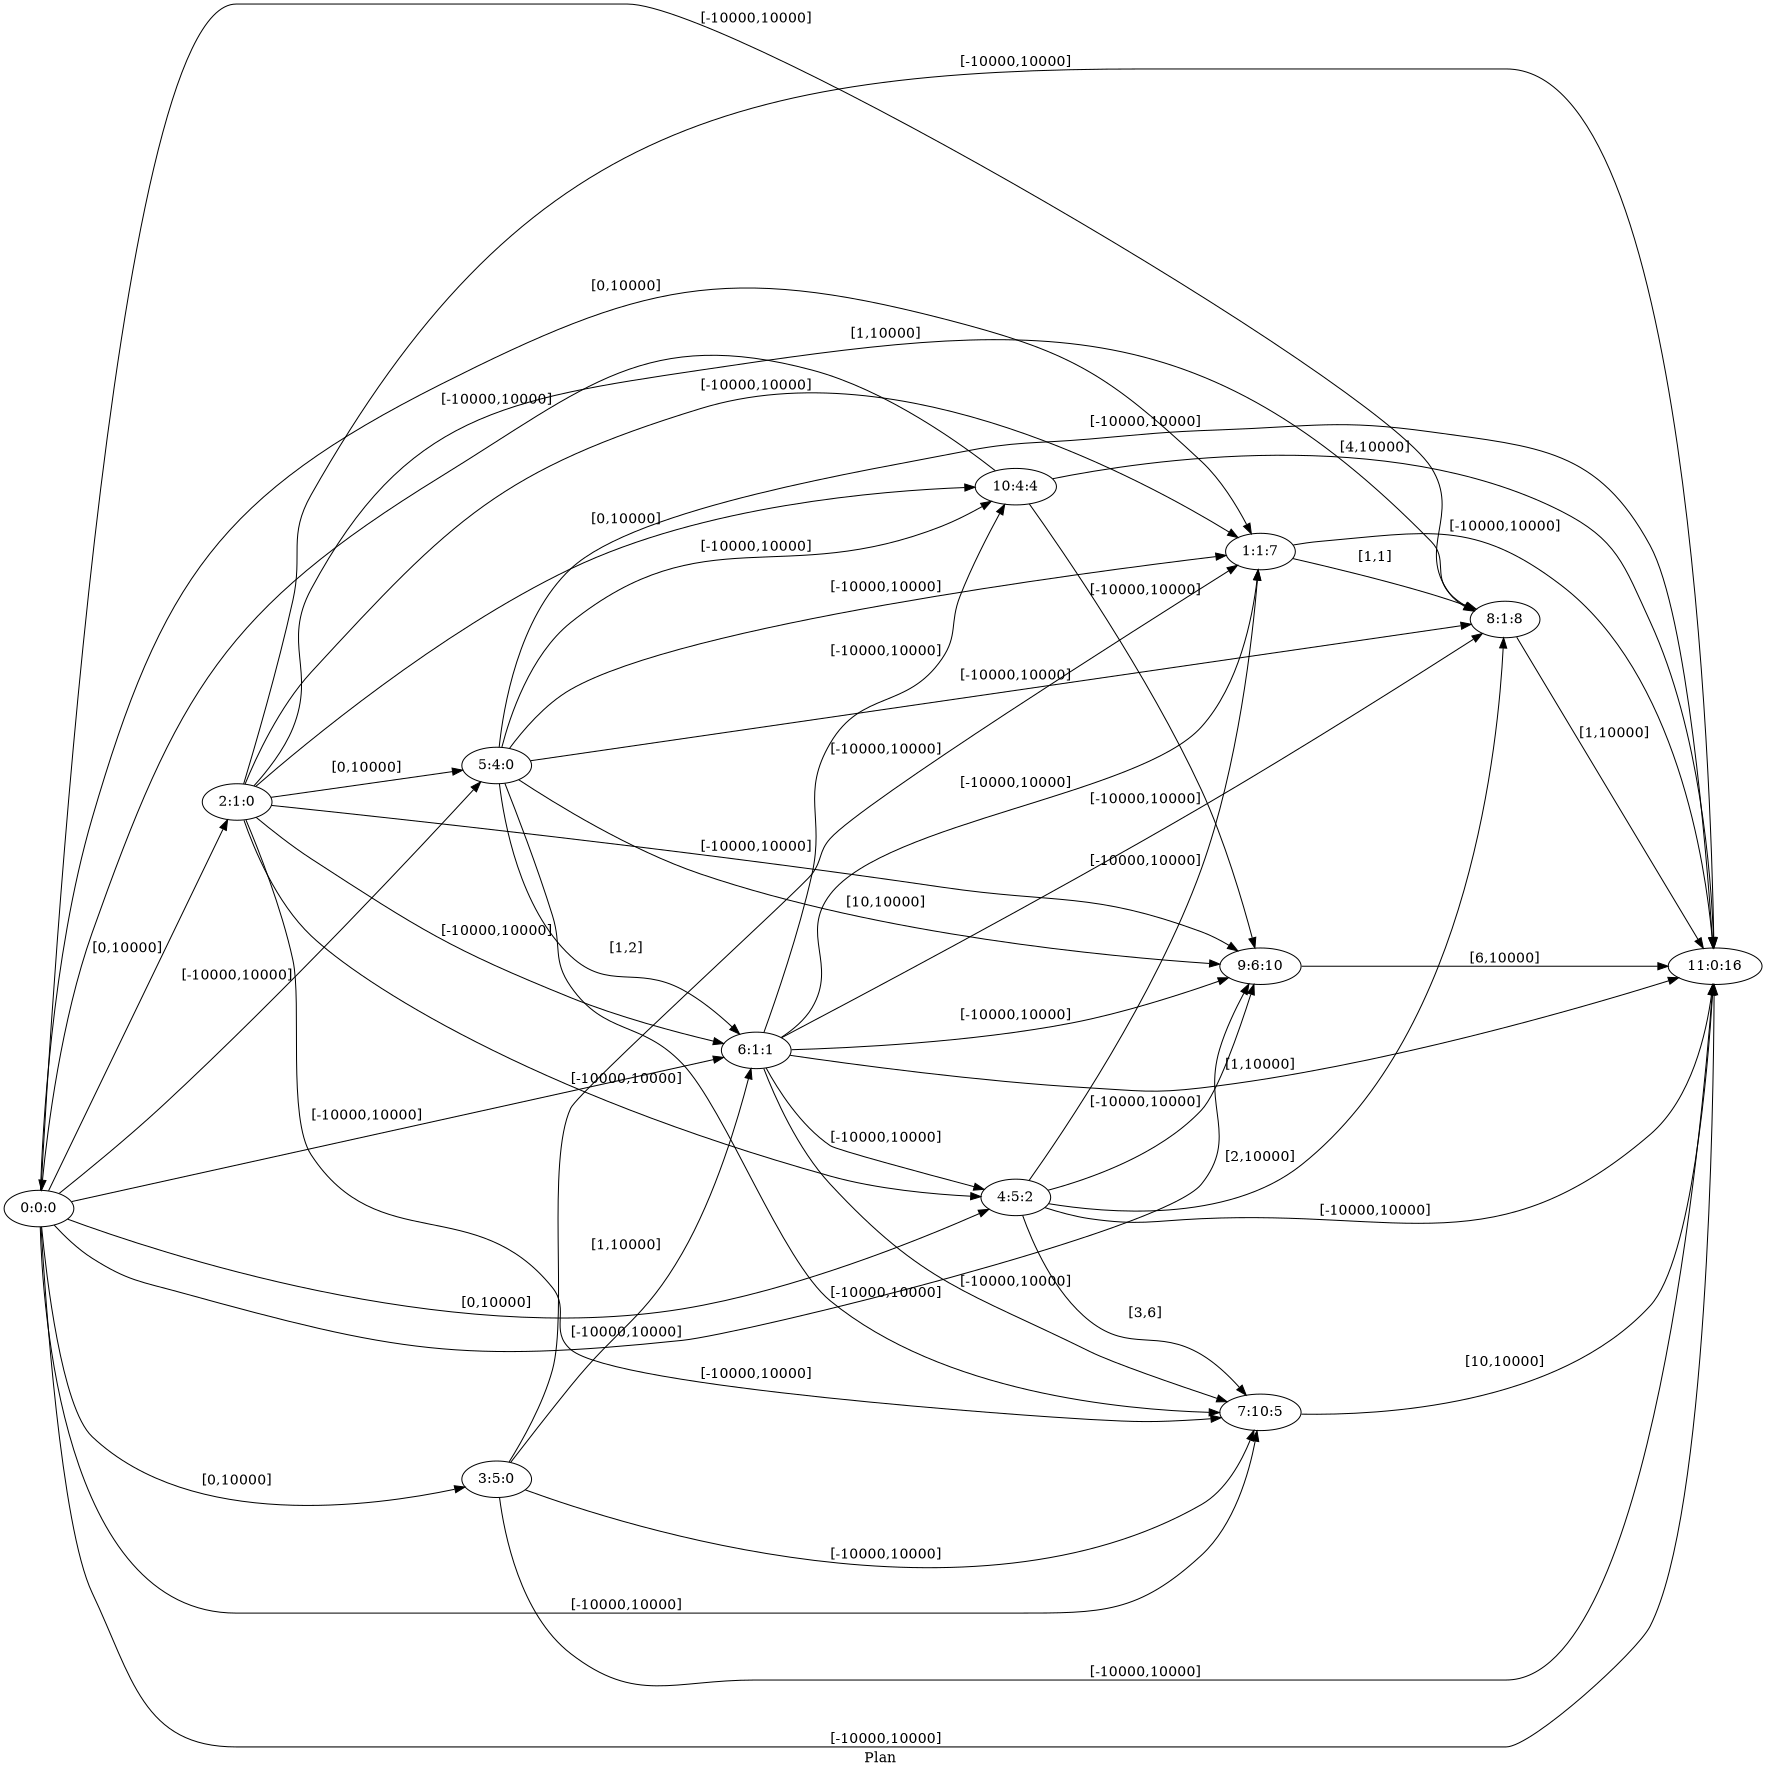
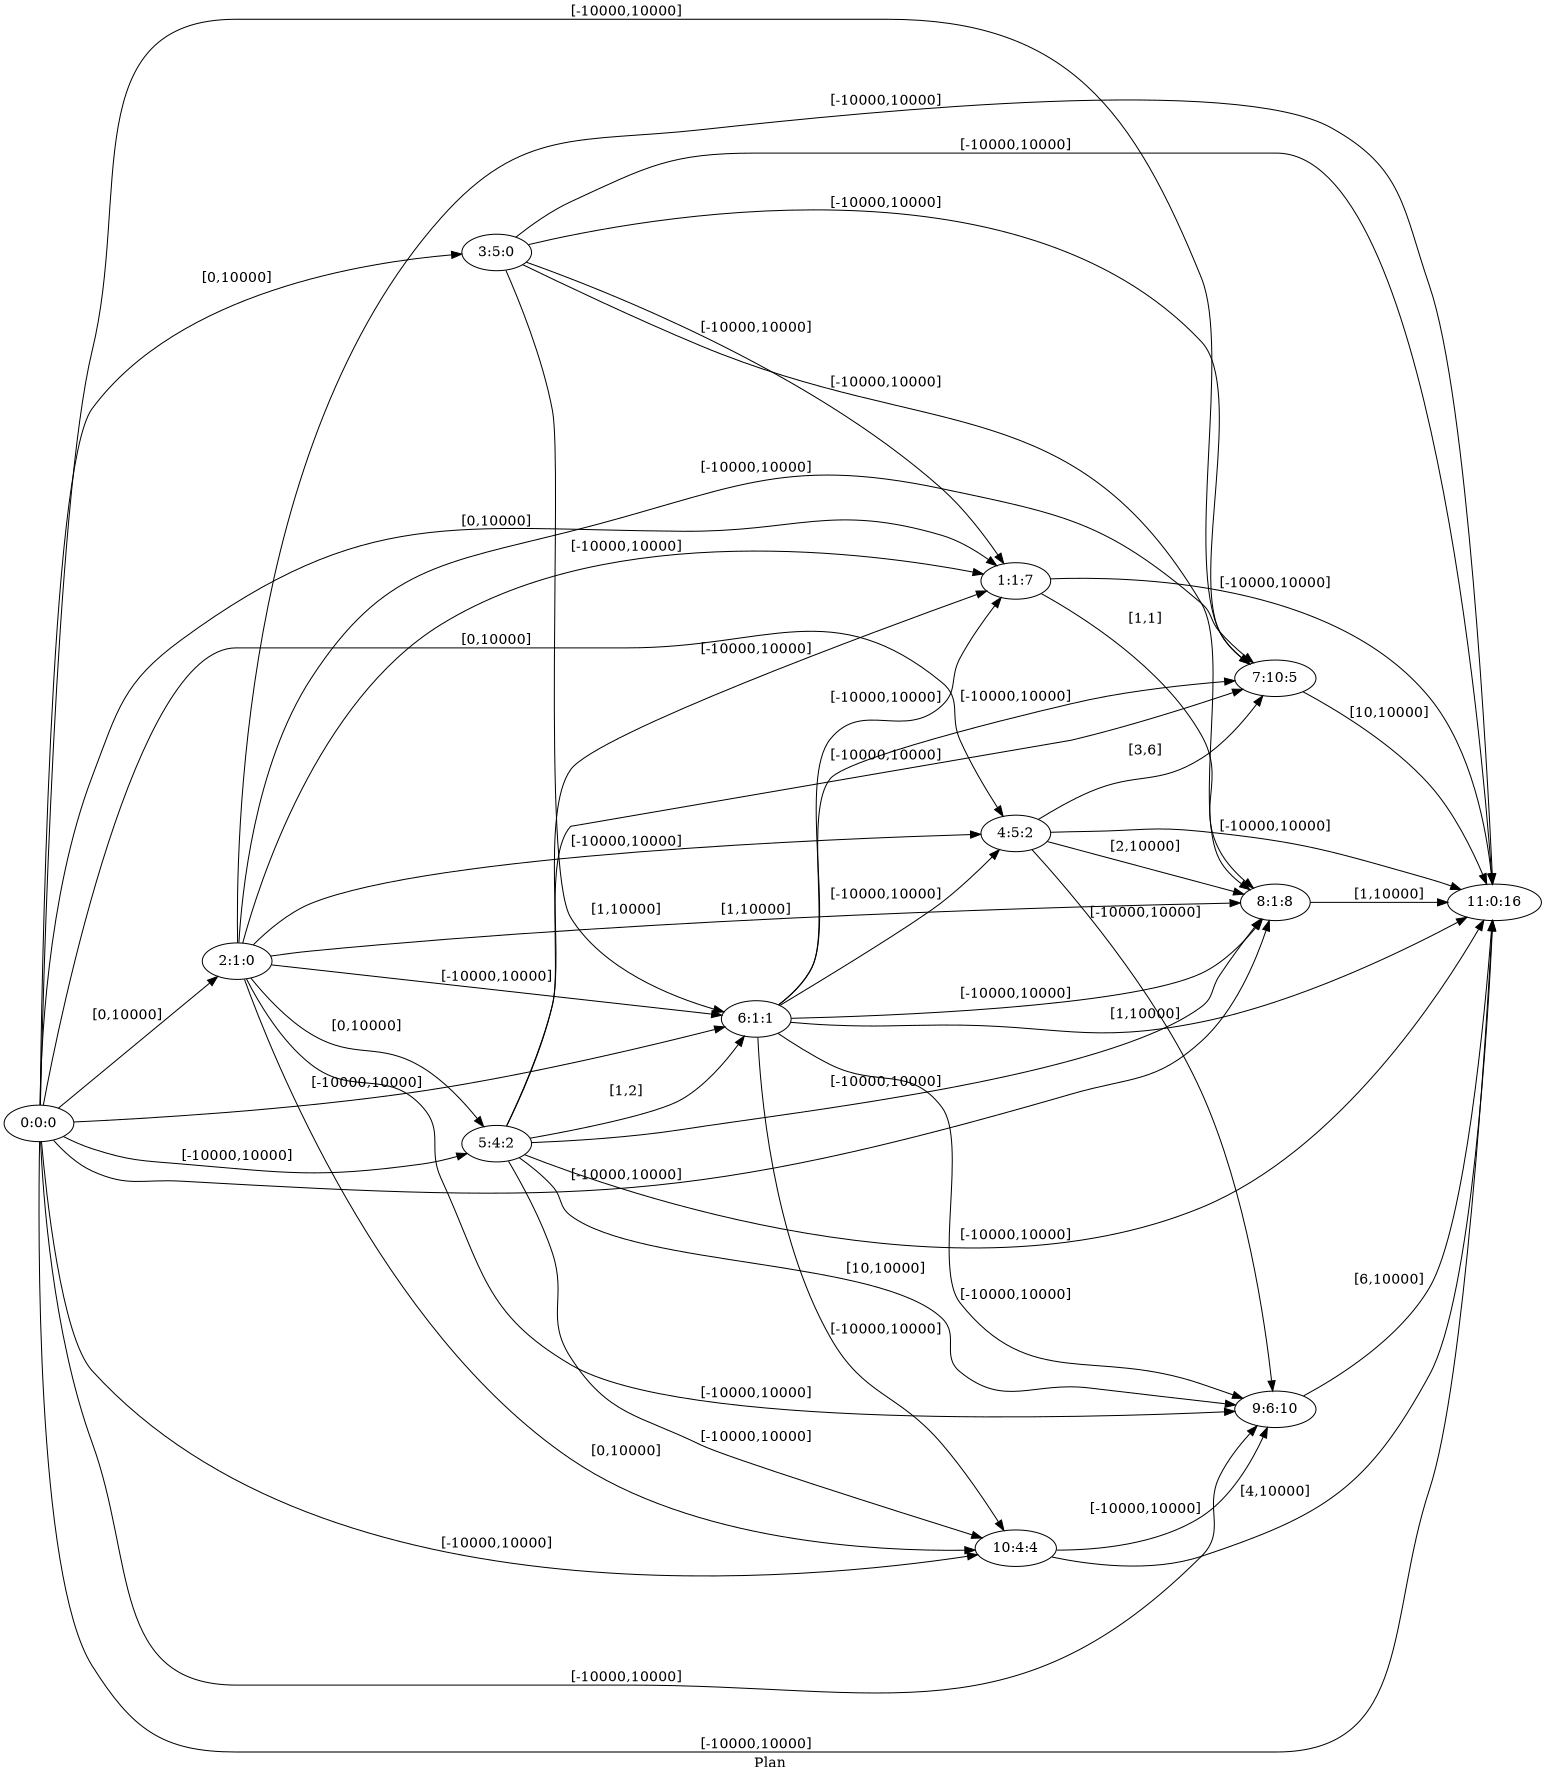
none -> (1025, 444)
(375, 520) -> (390, 1537)
(497, 765) -> (497, 1144)
(1190, 898) -> none
